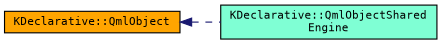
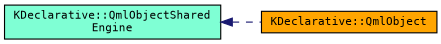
(206, 22) -> (247, 22)
